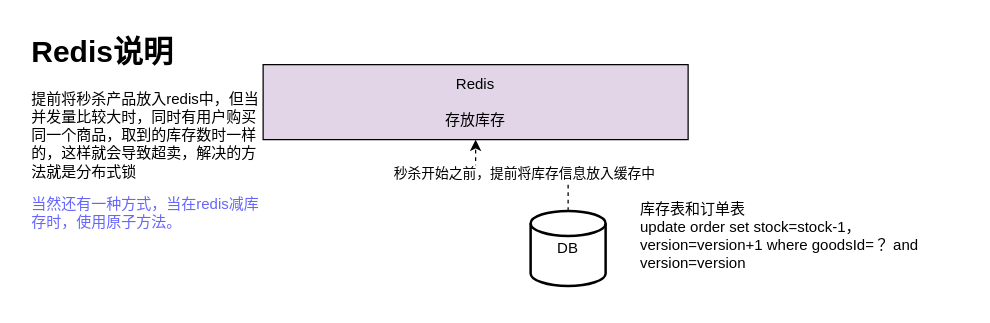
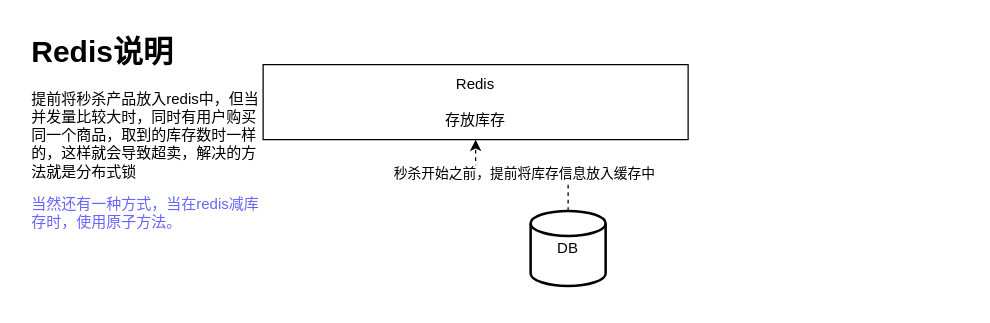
(476, 102) -> (476, 102)
(801, 236) -> none
